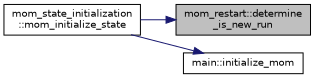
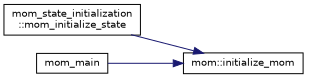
(243, 20) -> none
none -> (72, 63)
(243, 63) -> (243, 63)
